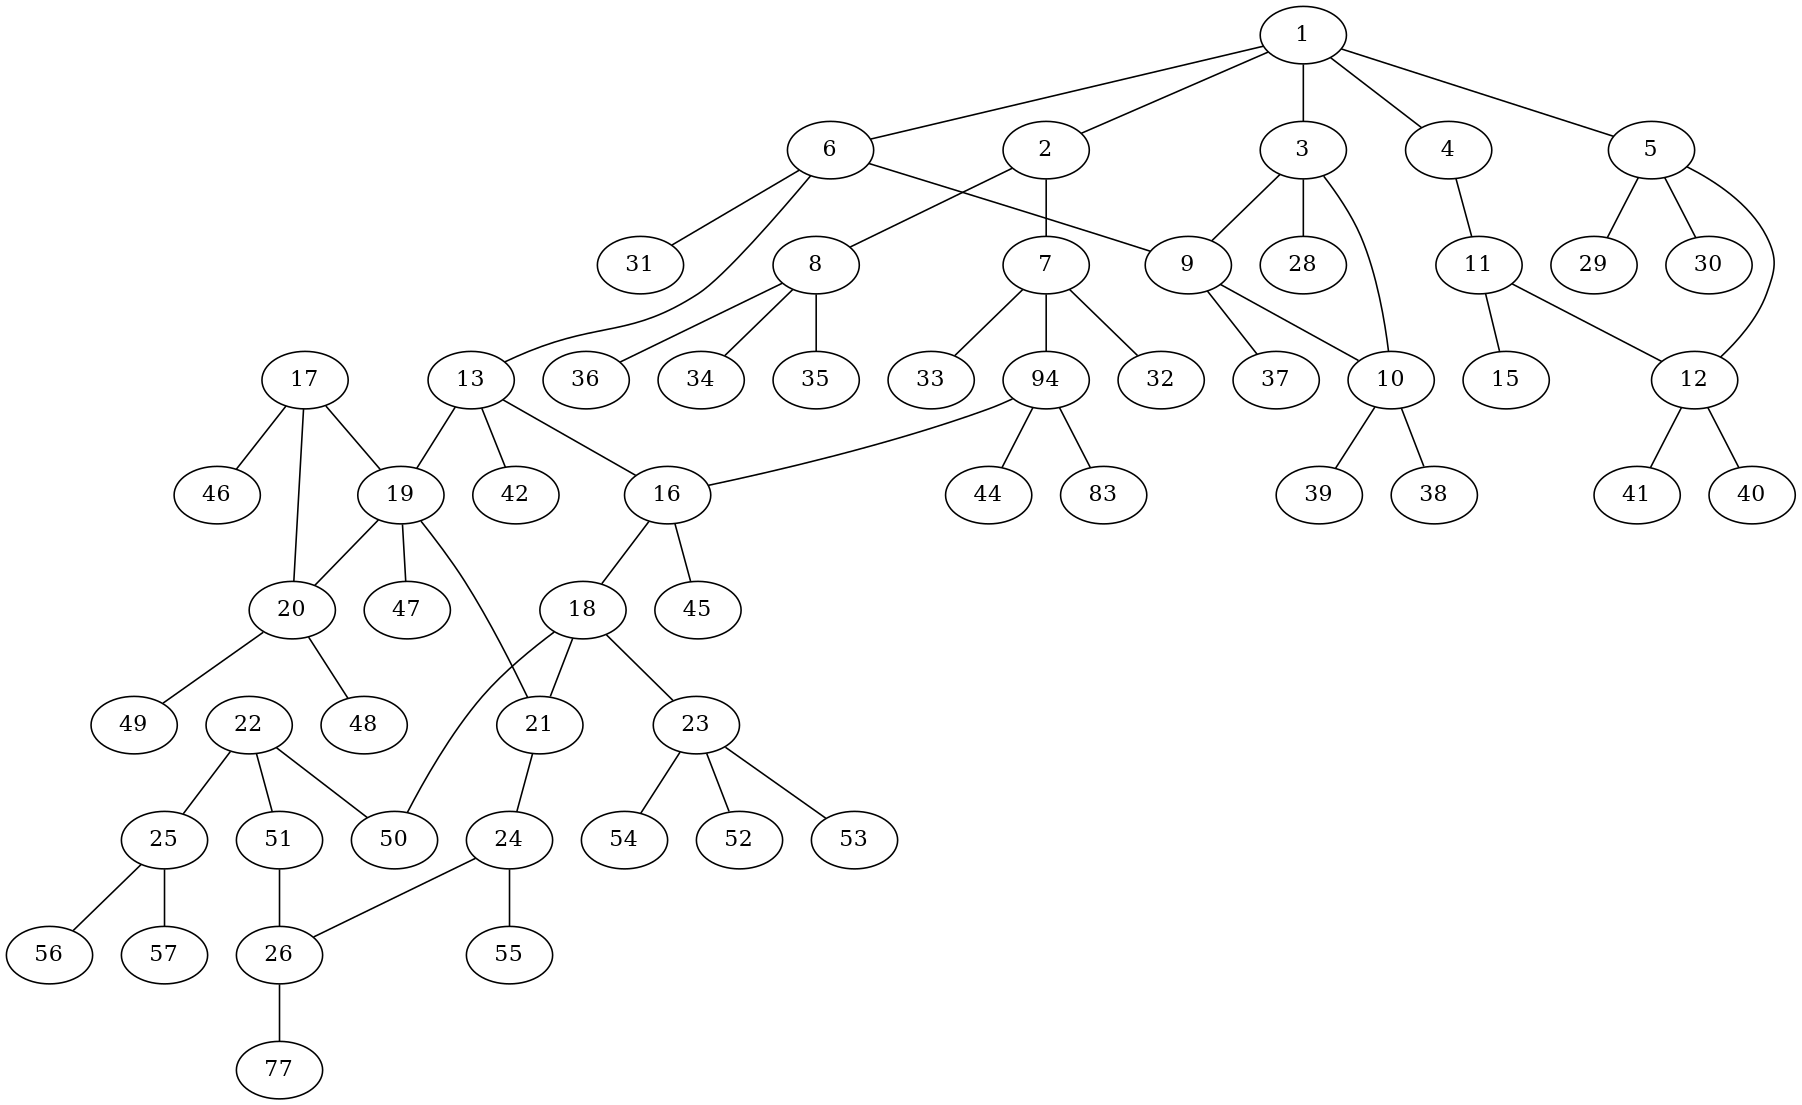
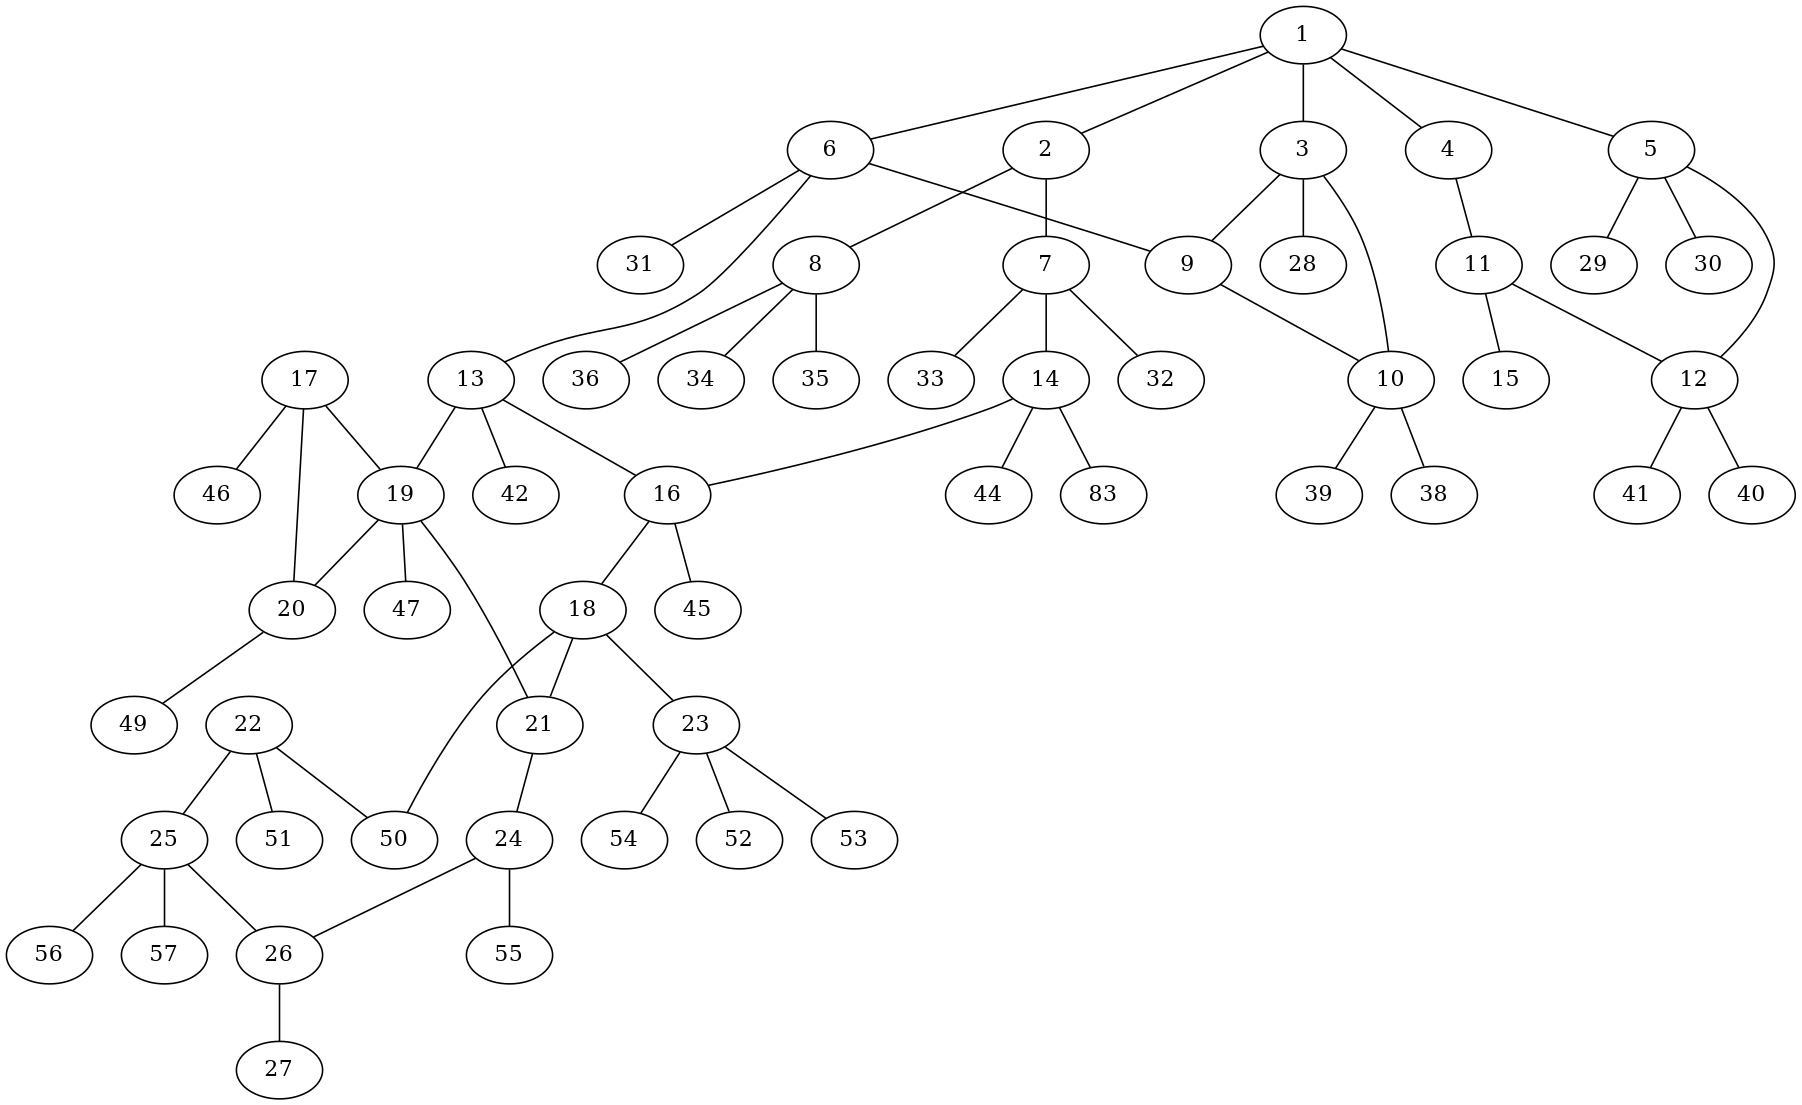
(1046, 380) -> (1046, 380)
(1276, 380) -> none
(364, 725) -> none
(280, 898) -> (222, 897)
(280, 1070) -> (280, 1070)
